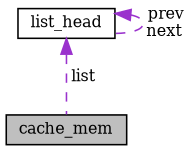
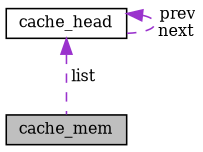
(66, 23) -> (66, 23)
